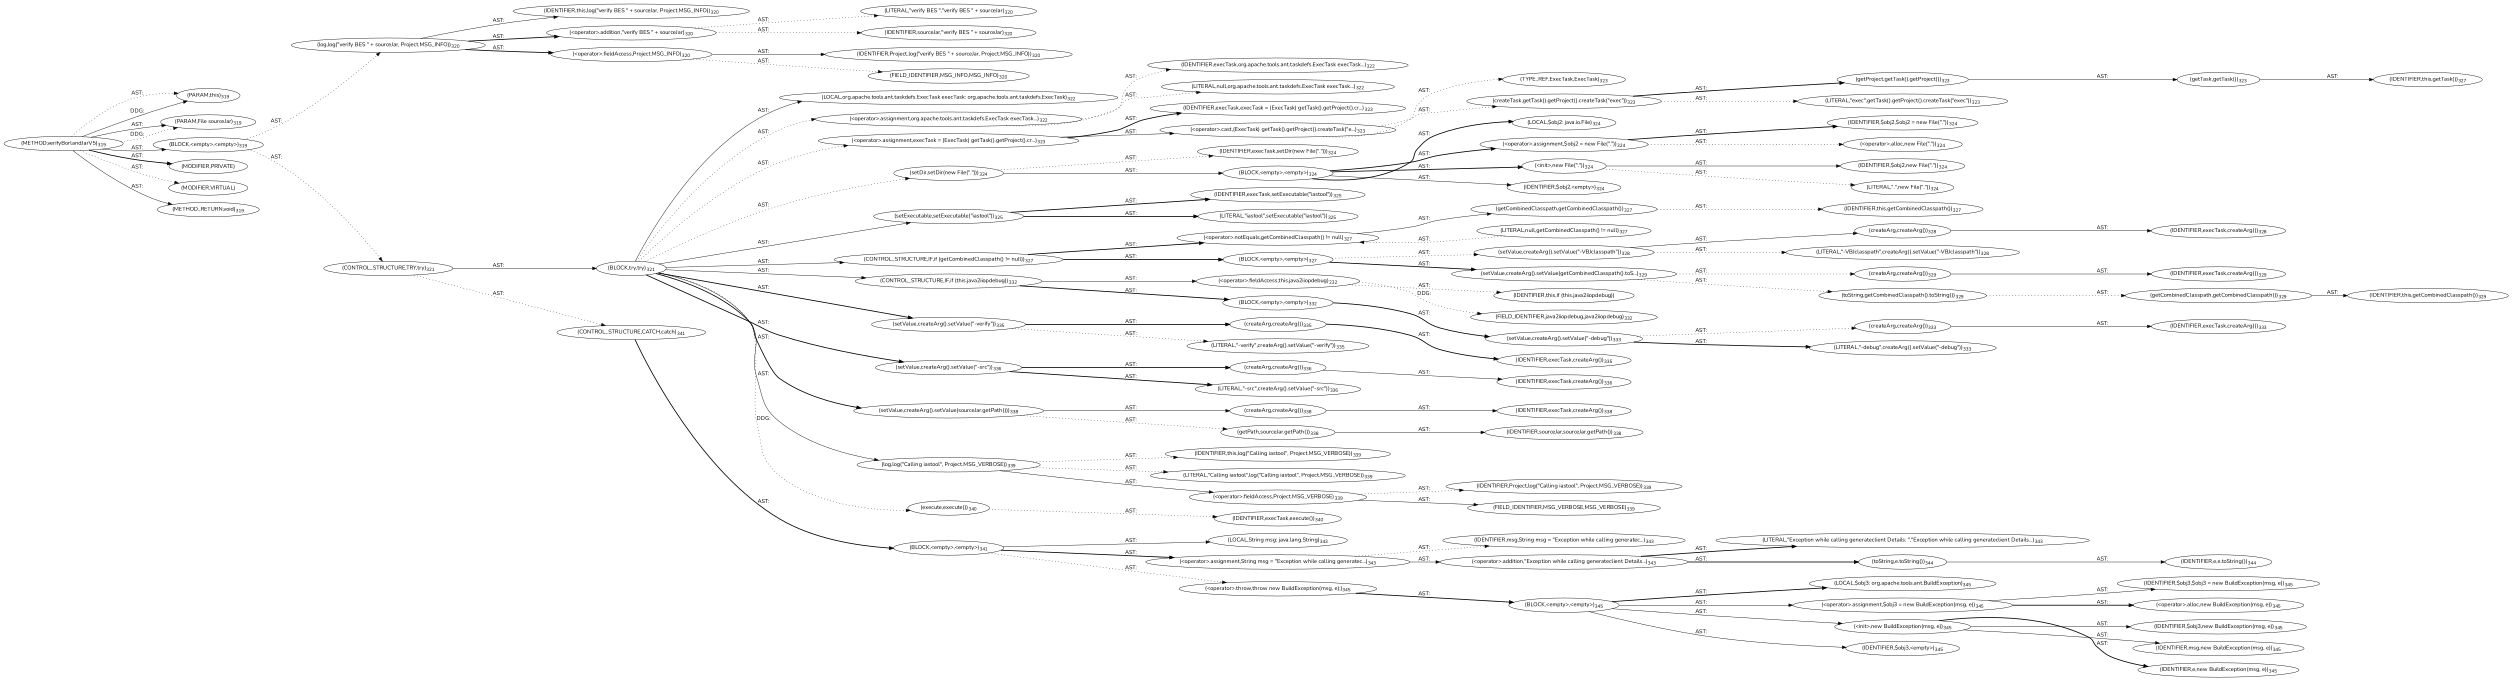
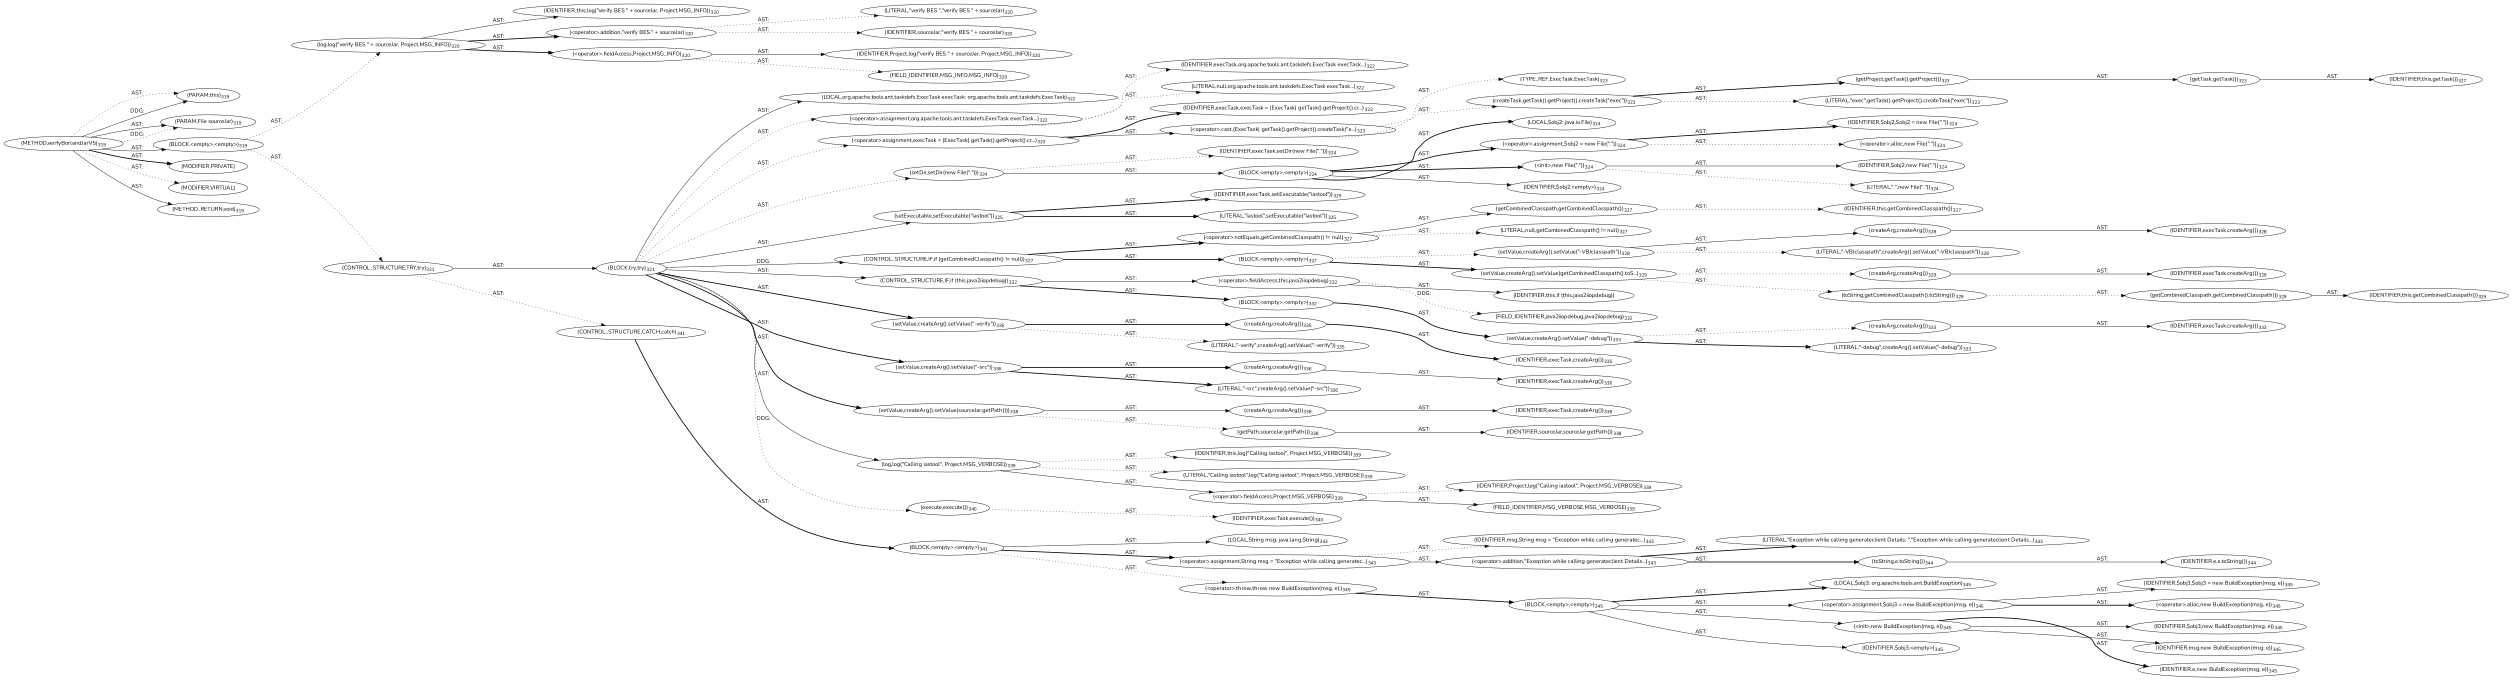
(1434, 242) -> (1425, 234)
(764, 261) -> (764, 261)
(1423, 288) -> (1423, 288)
